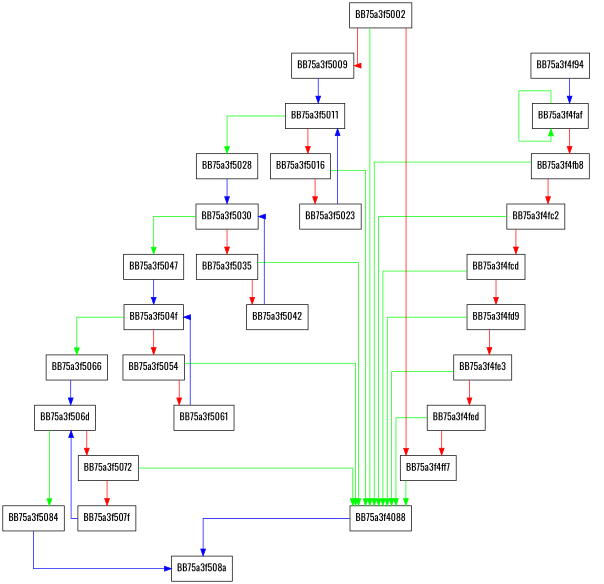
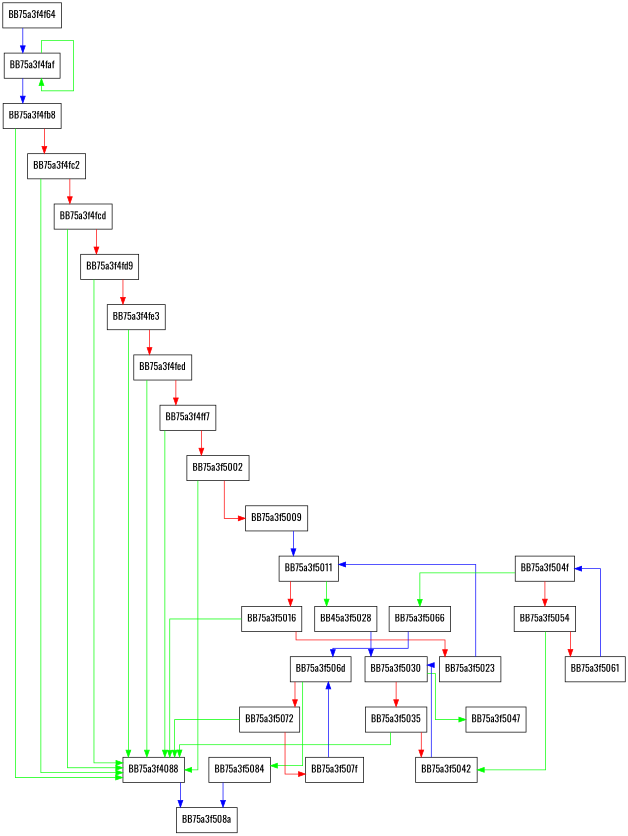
(560, 66) -> (32, 15)
(570, 138) -> (23, 87)
(227, 166) -> (346, 619)
(406, 238) -> (201, 439)
(154, 288) -> none
(338, 363) -> (546, 731)
